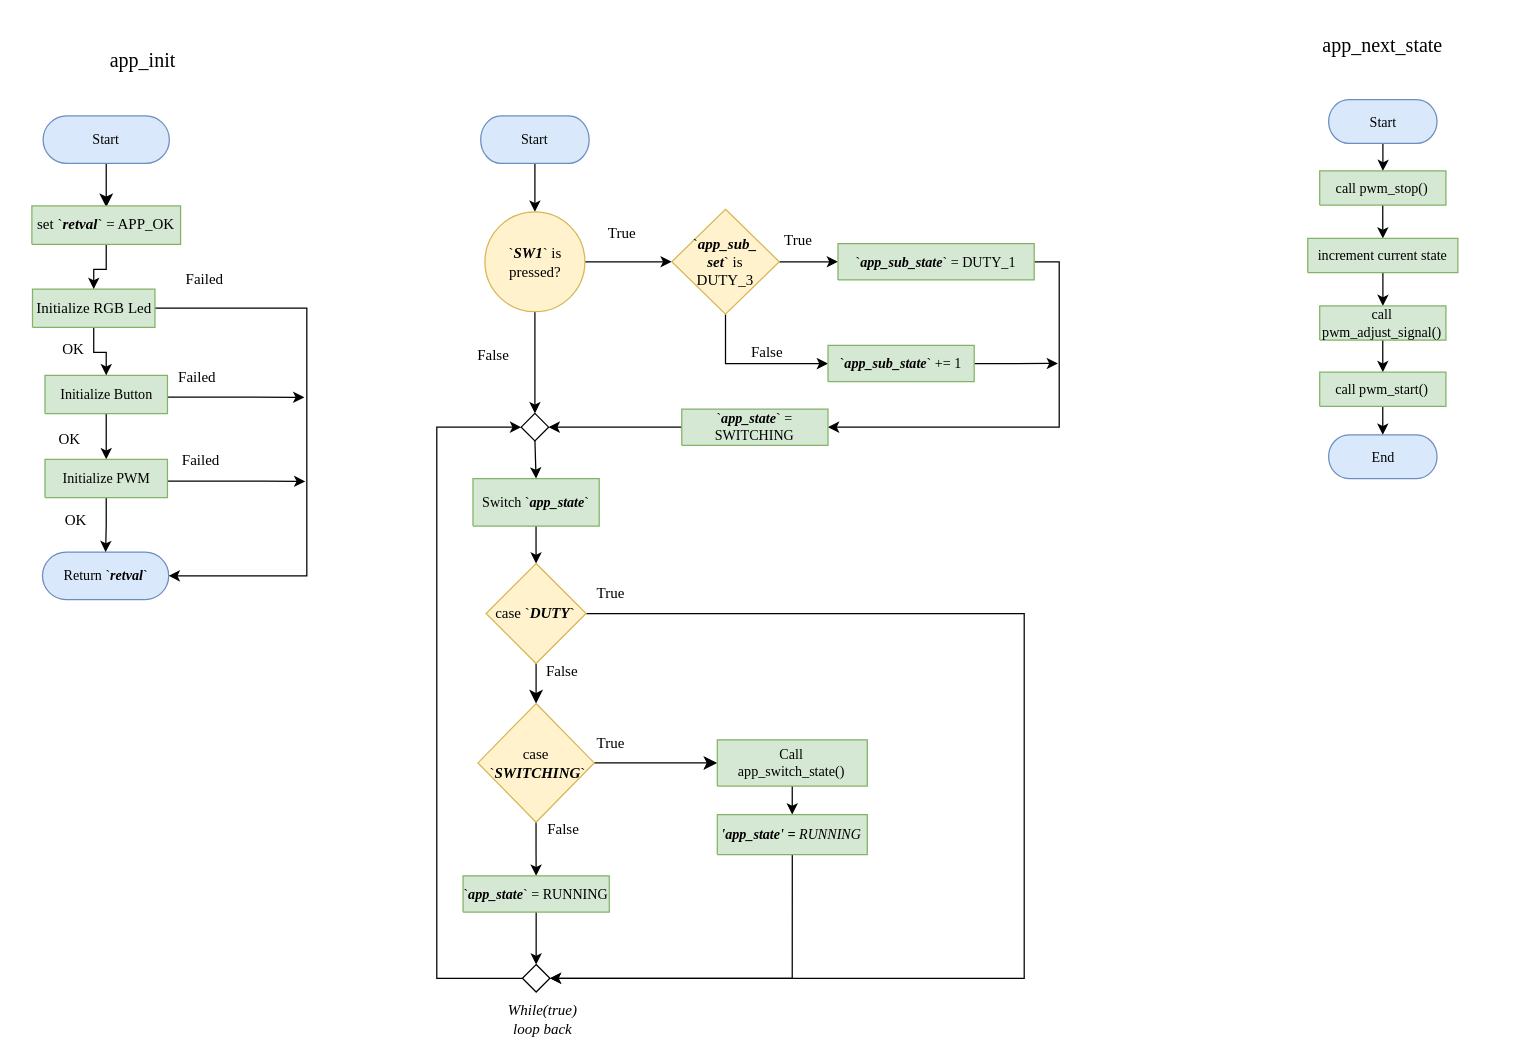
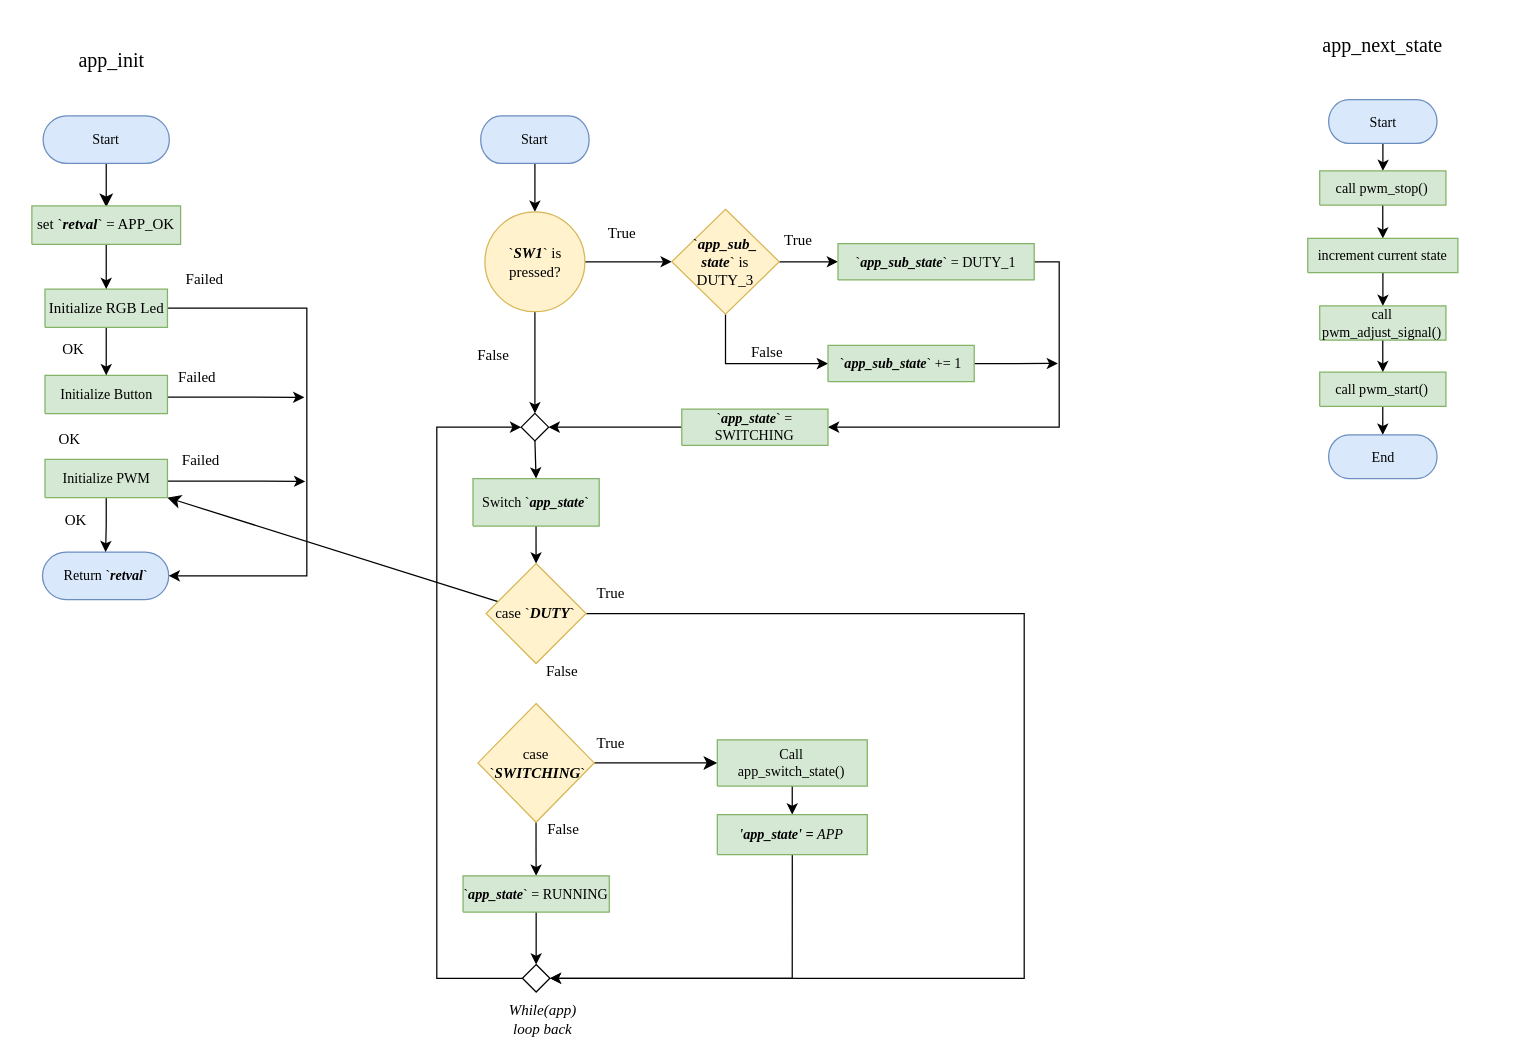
(143, 59) -> (112, 59)
(726, 262) -> (726, 262)
(94, 308) -> (106, 308)
(106, 436) -> none
(536, 678) -> (337, 551)
(792, 834) -> (792, 834)
(543, 1019) -> (543, 1019)
